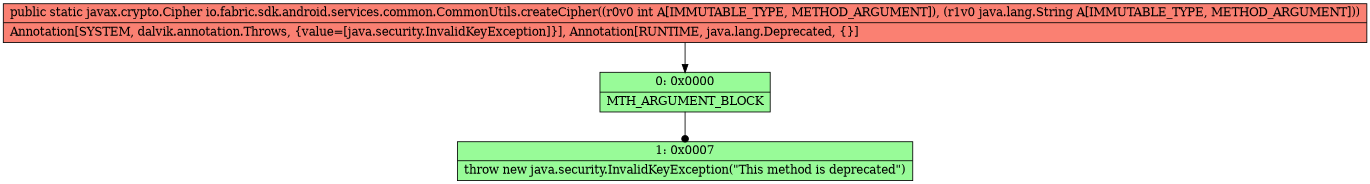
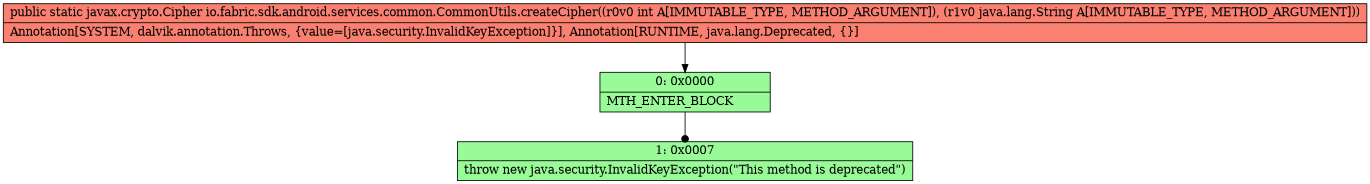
(685, 102) -> (670, 102)
